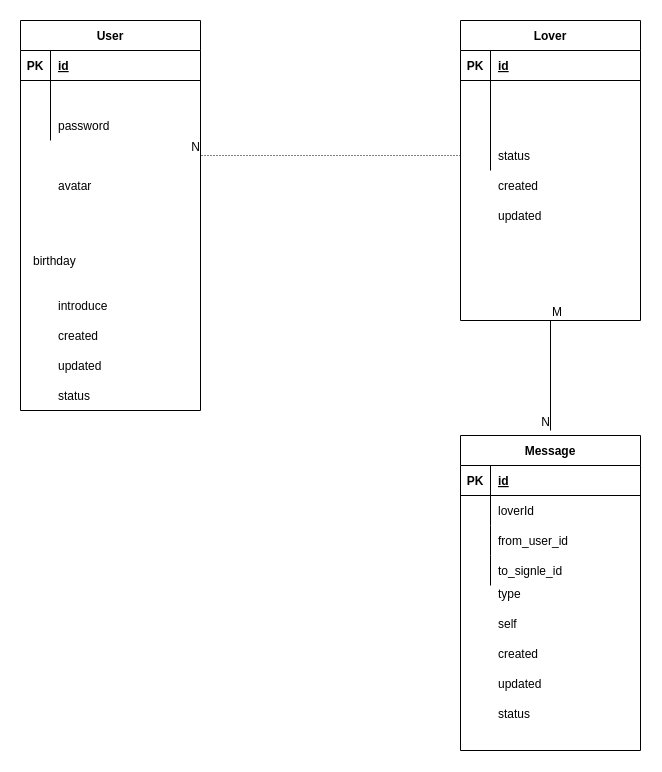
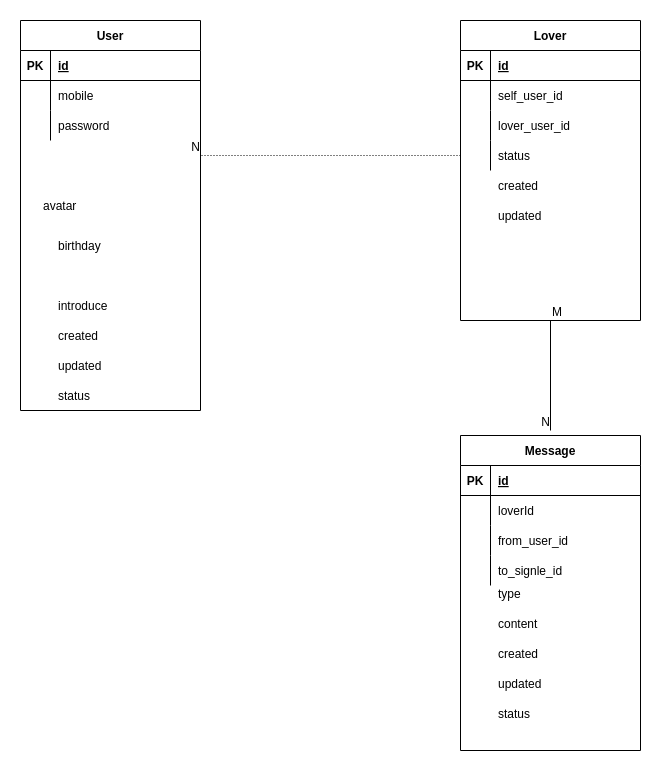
none -> (126, 96)
none -> (566, 96)
none -> (566, 126)
(126, 186) -> (111, 206)
(101, 261) -> (126, 246)
(510, 624) -> (522, 624)
